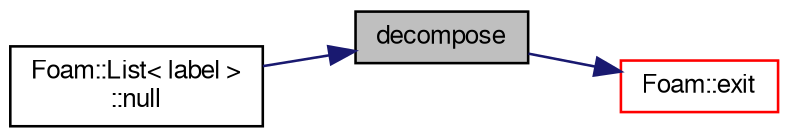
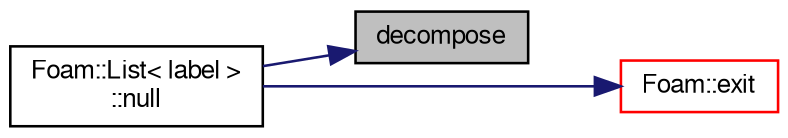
(562, 60) -> (429, 86)
